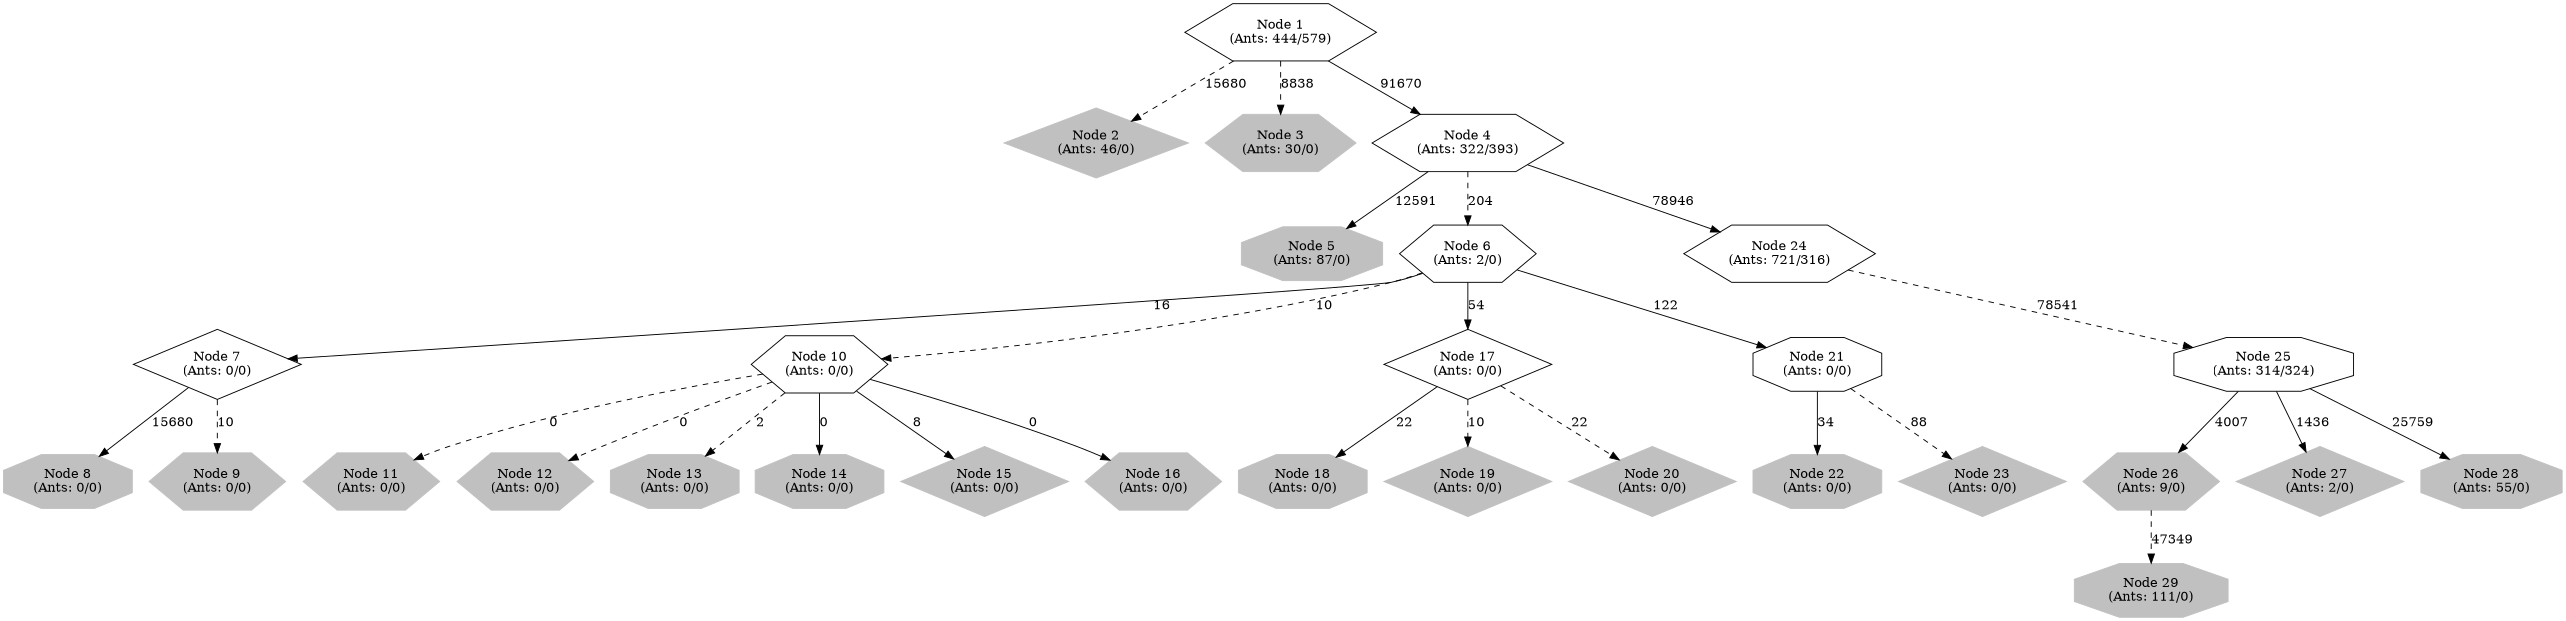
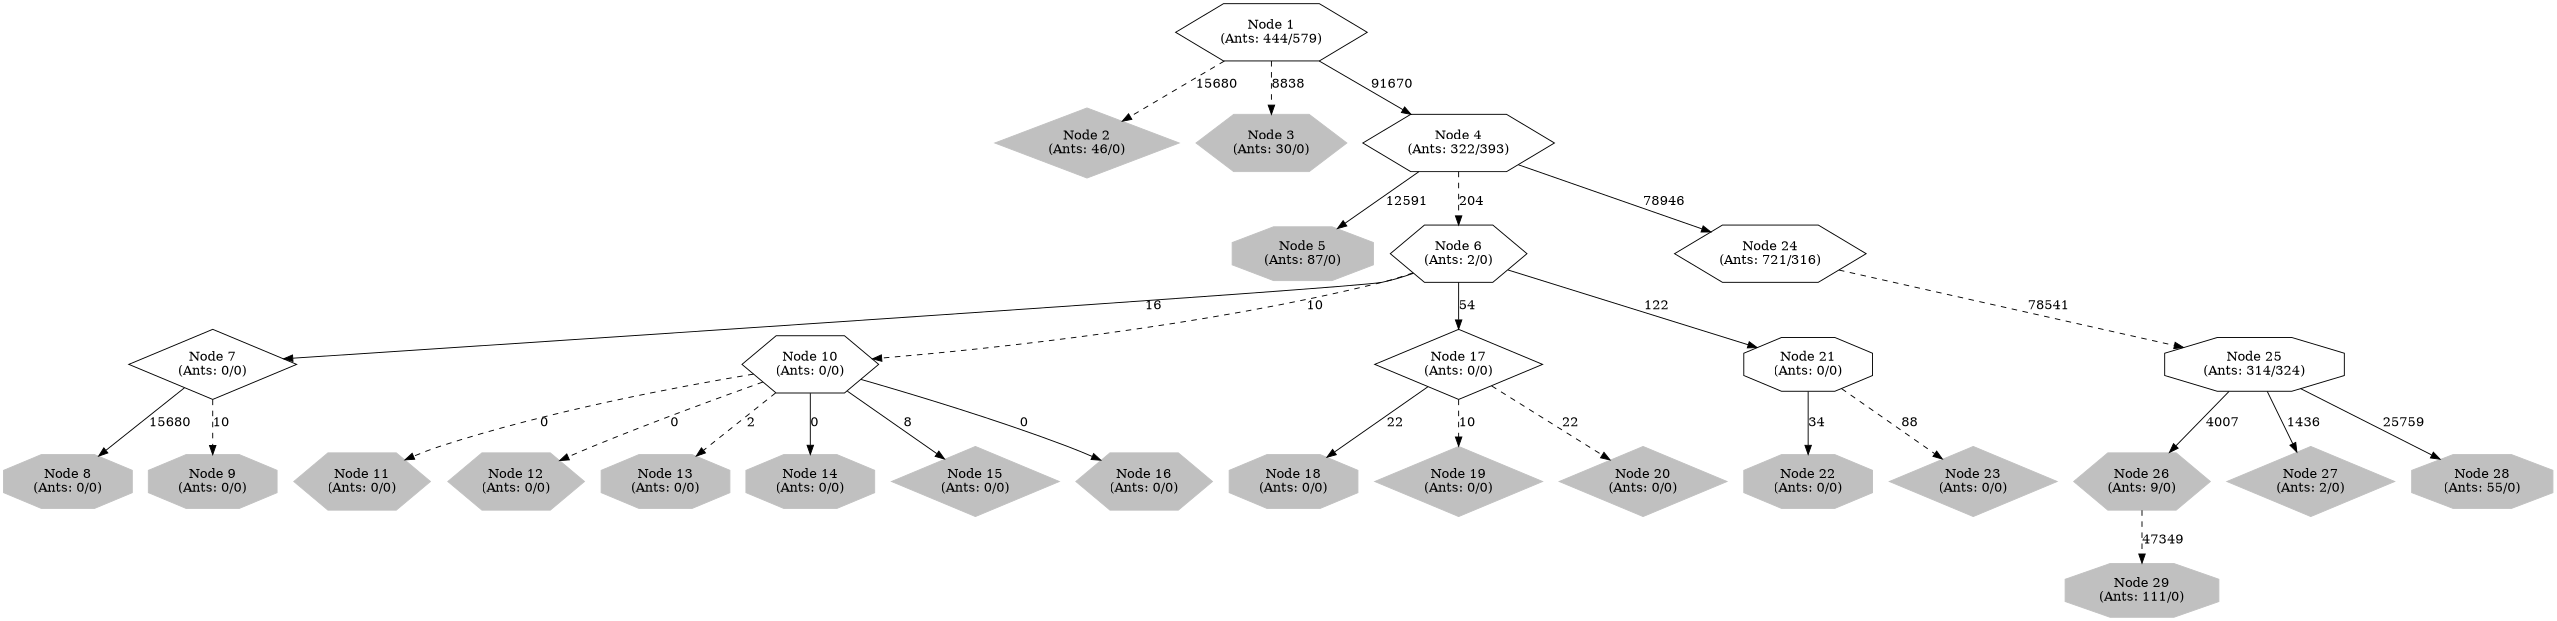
(217, 482) -> (213, 482)
